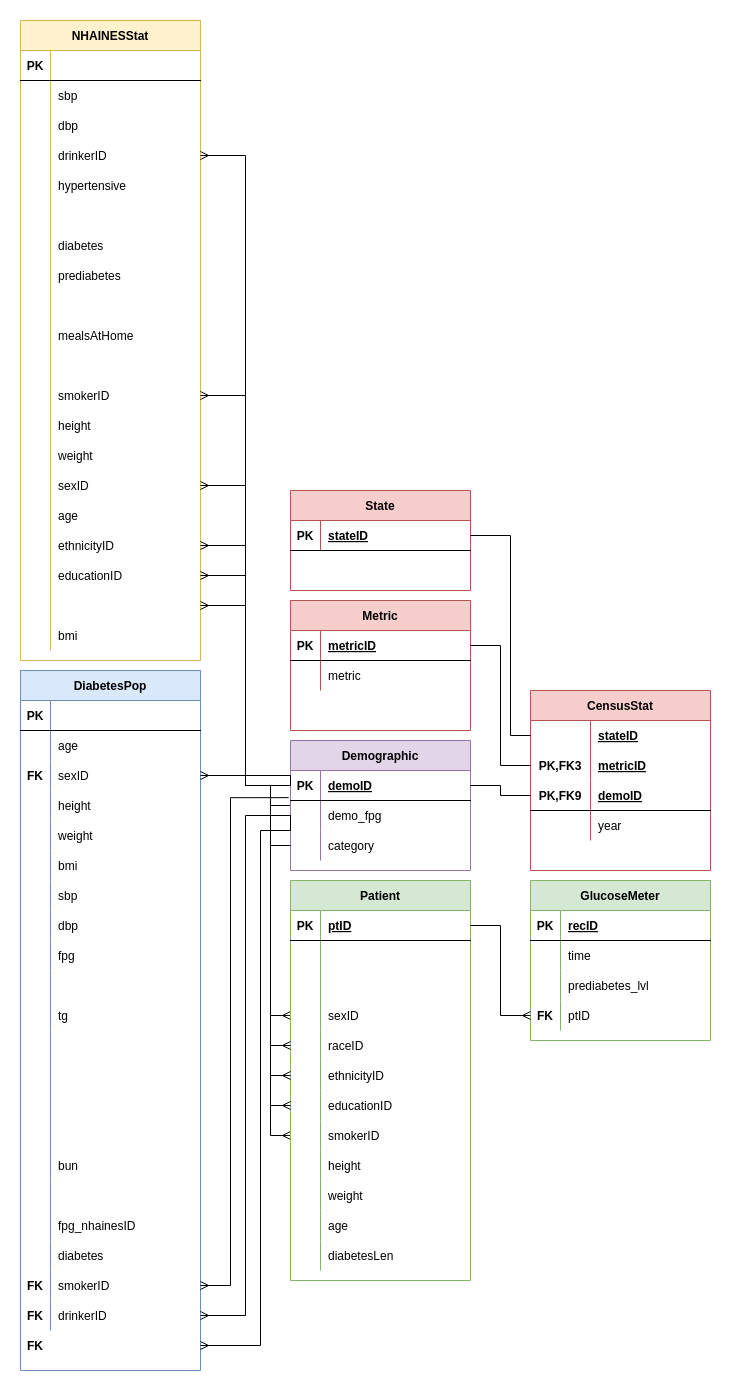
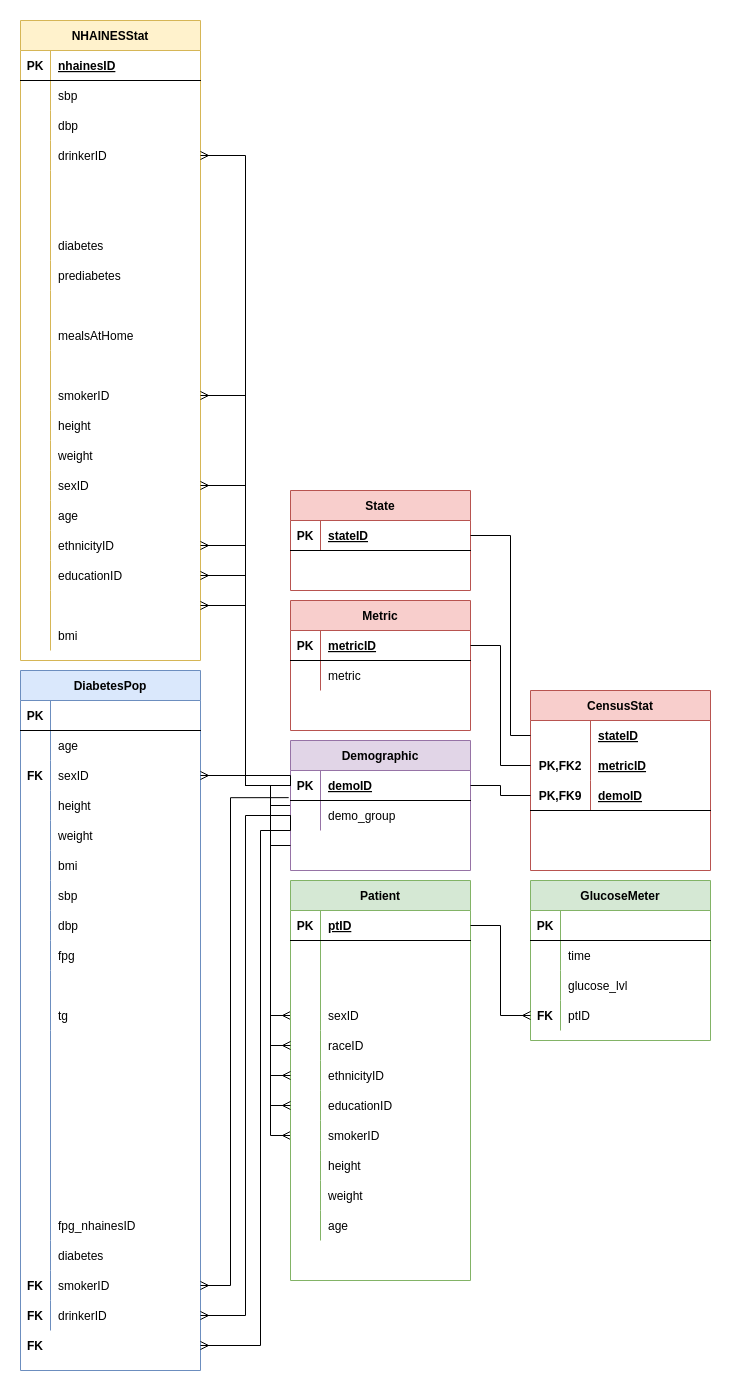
none -> (126, 66)
(126, 186) -> none
(560, 766) -> (560, 766)
(355, 816) -> (362, 816)
(651, 826) -> none
(396, 846) -> none
(636, 926) -> none
(614, 986) -> (600, 986)
(126, 1166) -> none
(396, 1256) -> none
